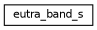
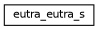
(49, 15) -> (49, 15)
